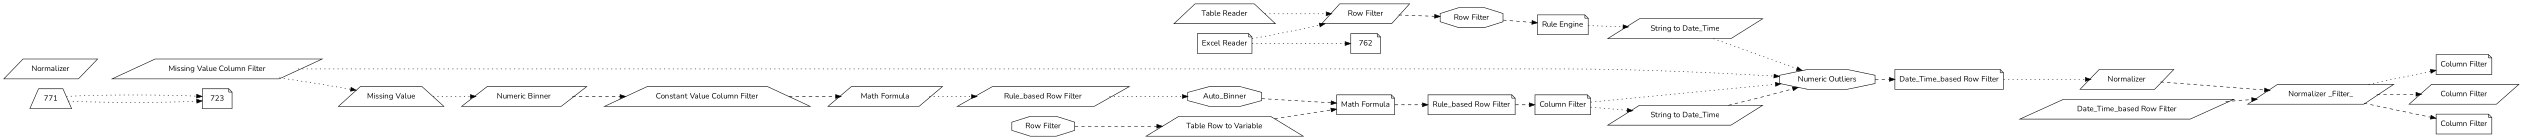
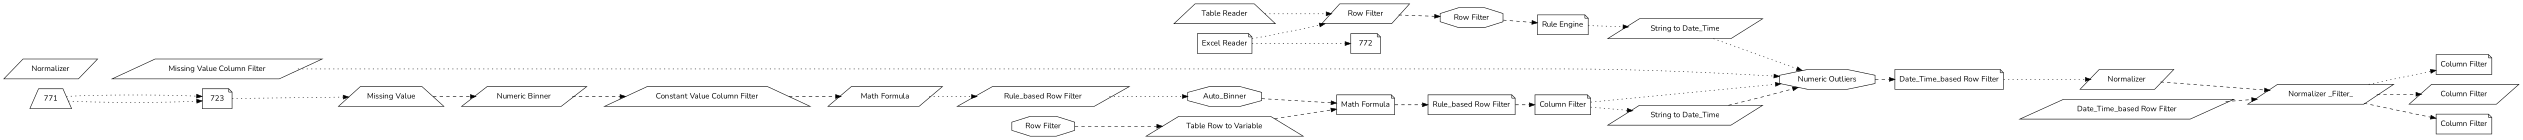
(1366, 44) -> (1366, 44)
(315, 83) -> (288, 98)
(452, 96) -> (452, 96)
